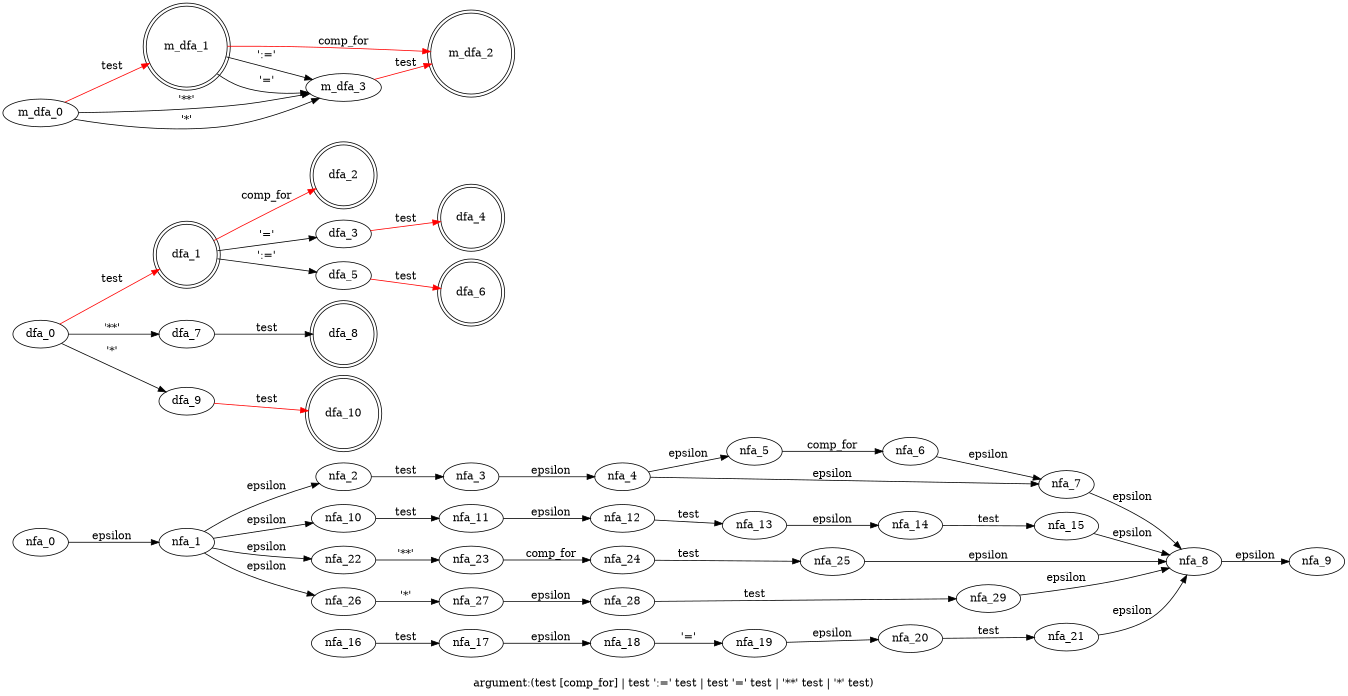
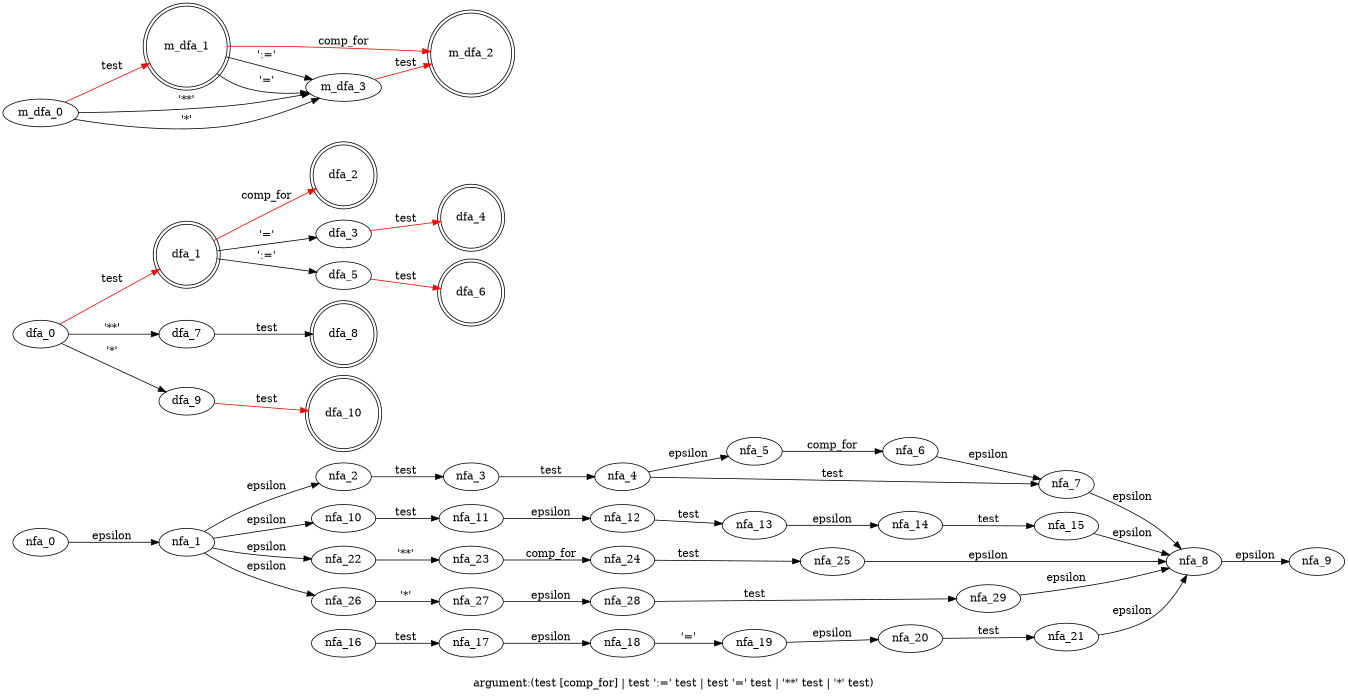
(551, 471) -> (551, 471)
(832, 474) -> (832, 474)
